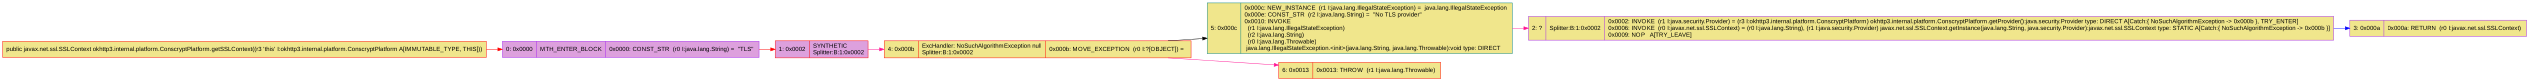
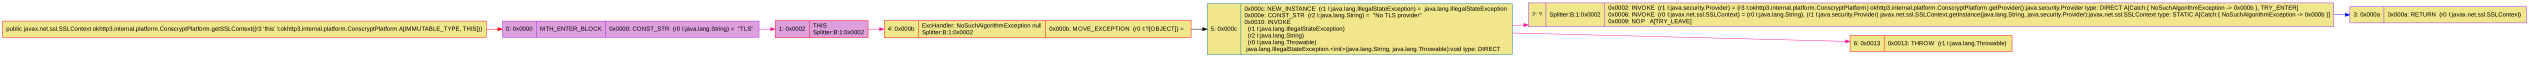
(830, 46) -> (820, 26)
(765, 49) -> (765, 29)
(1221, 61) -> (1679, 37)
